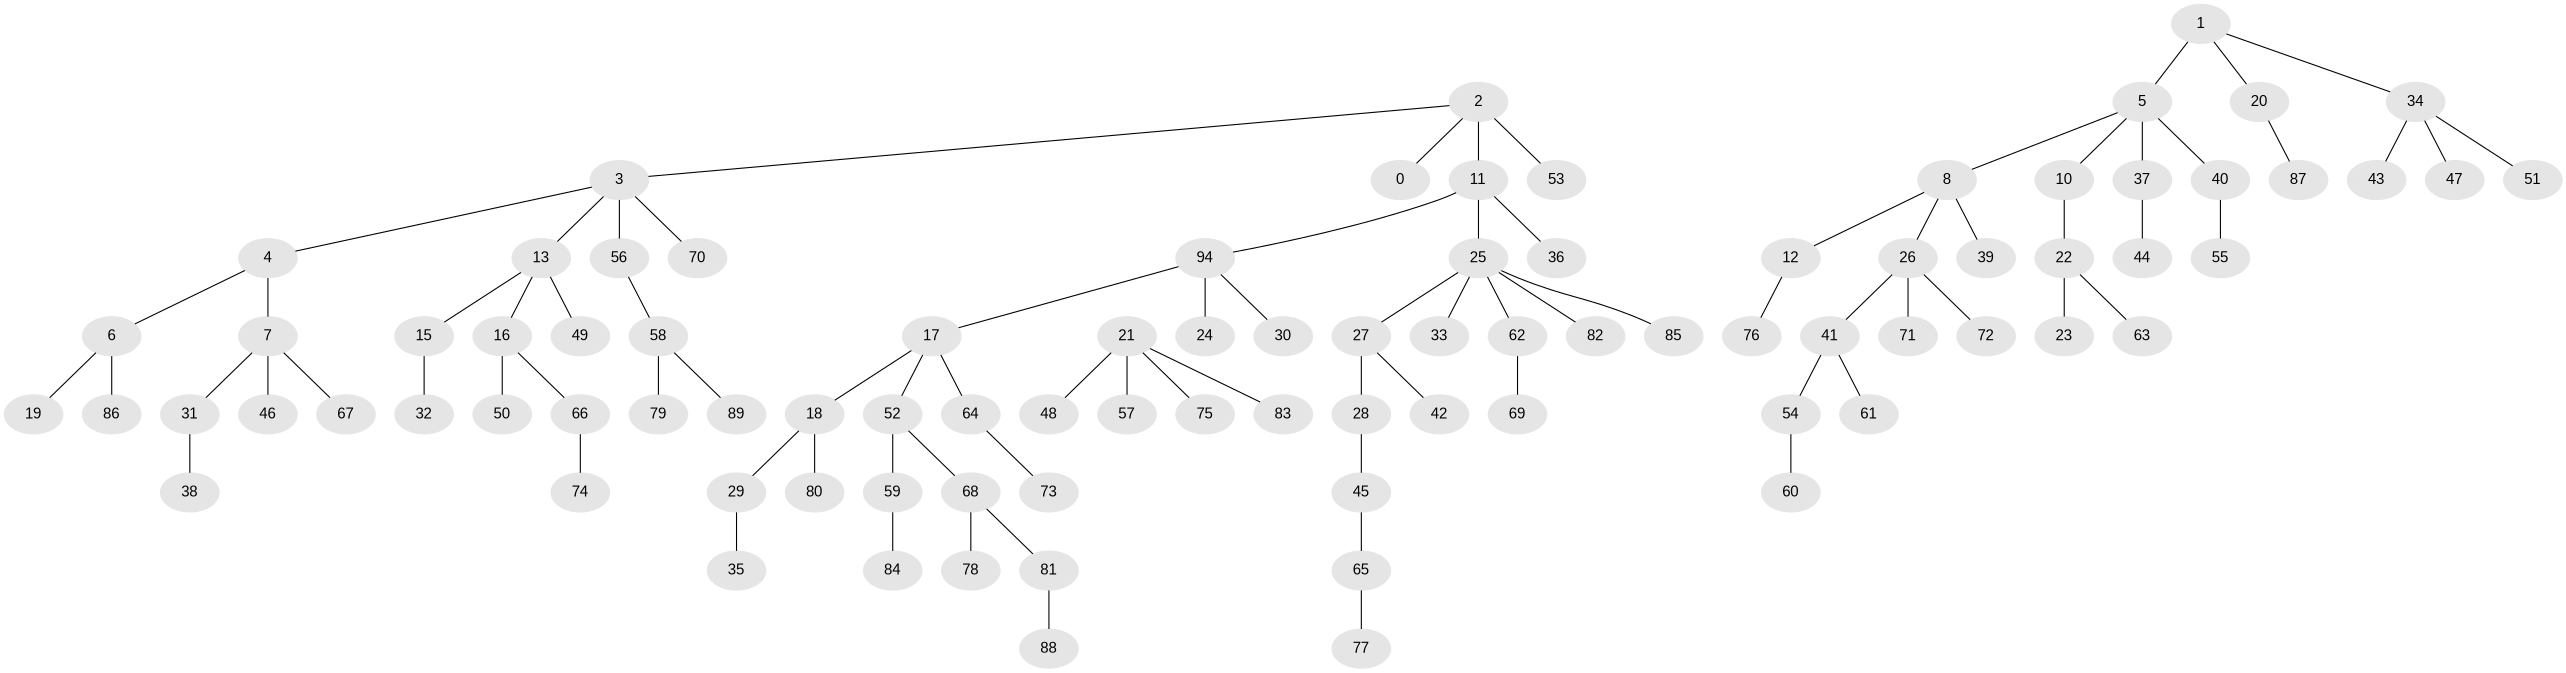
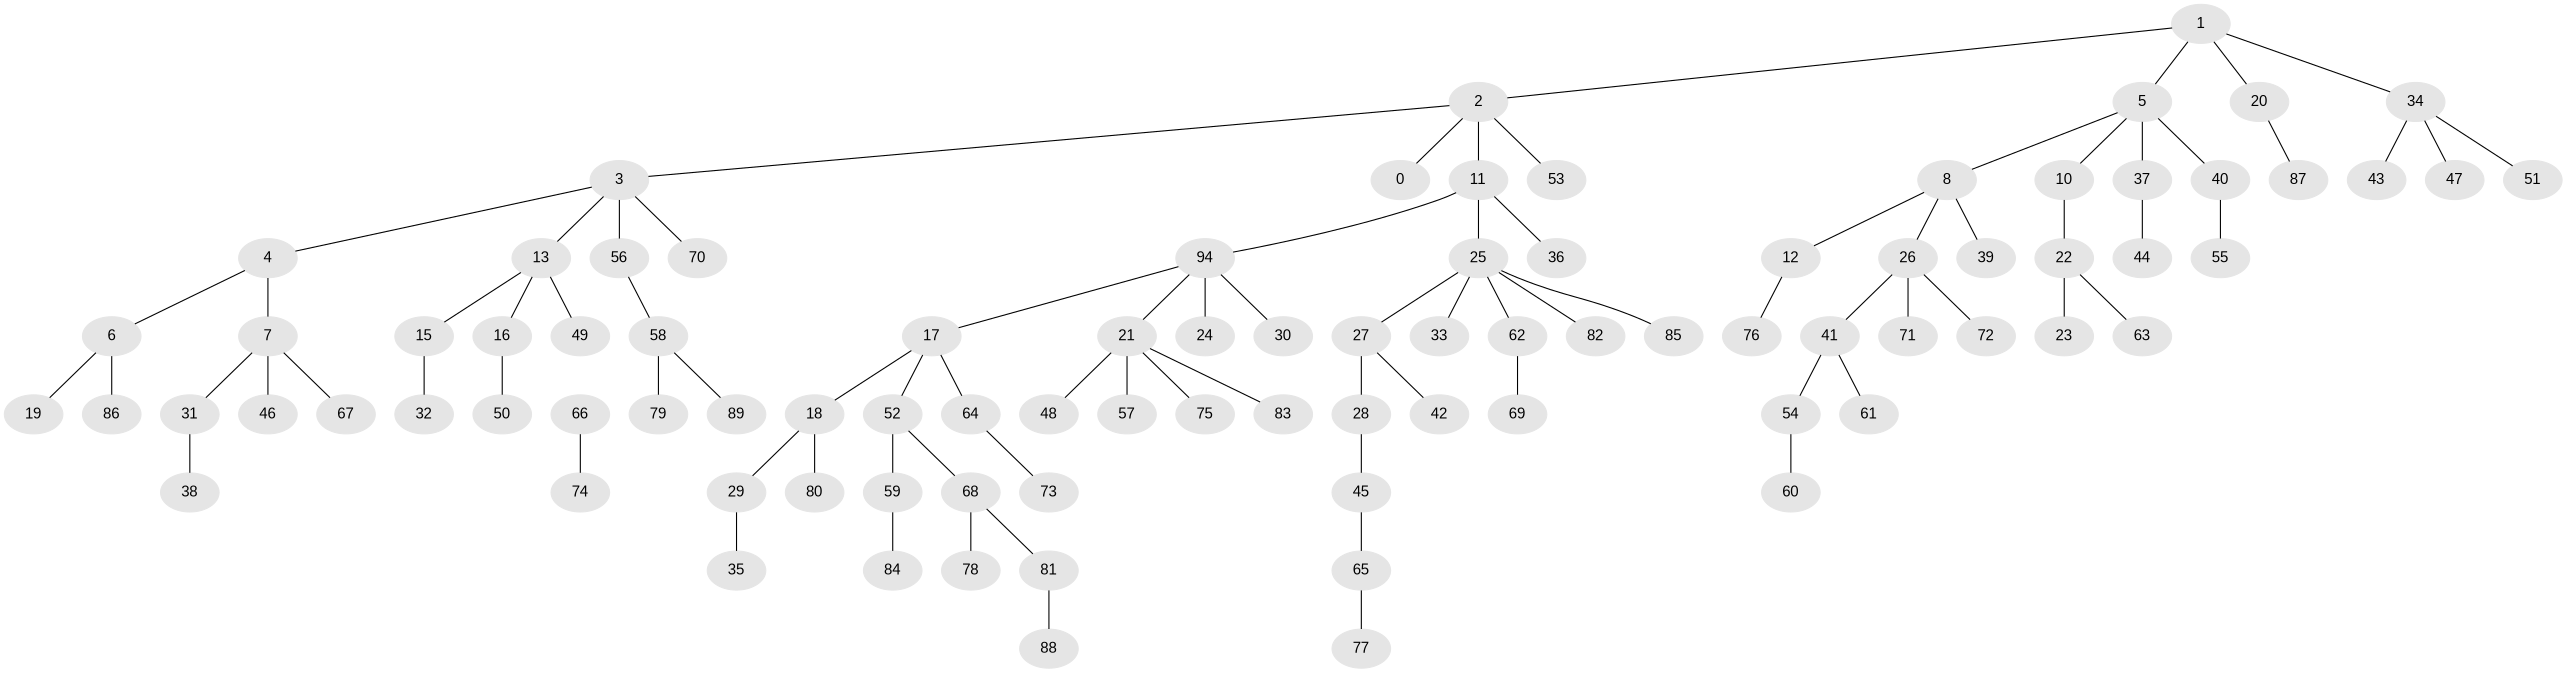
none -> (1840, 63)
none -> (1166, 297)
(541, 375) -> none
